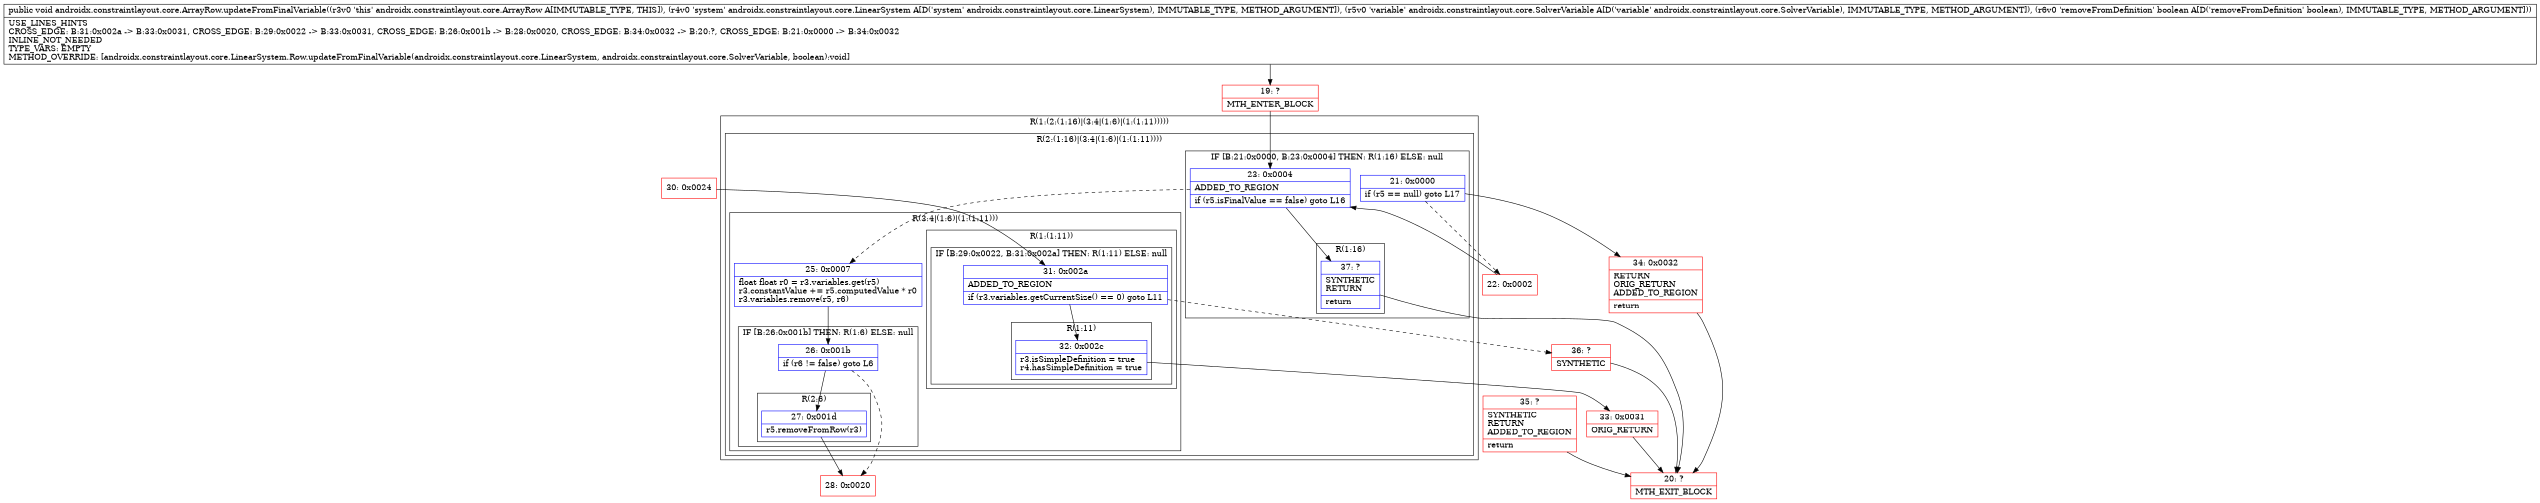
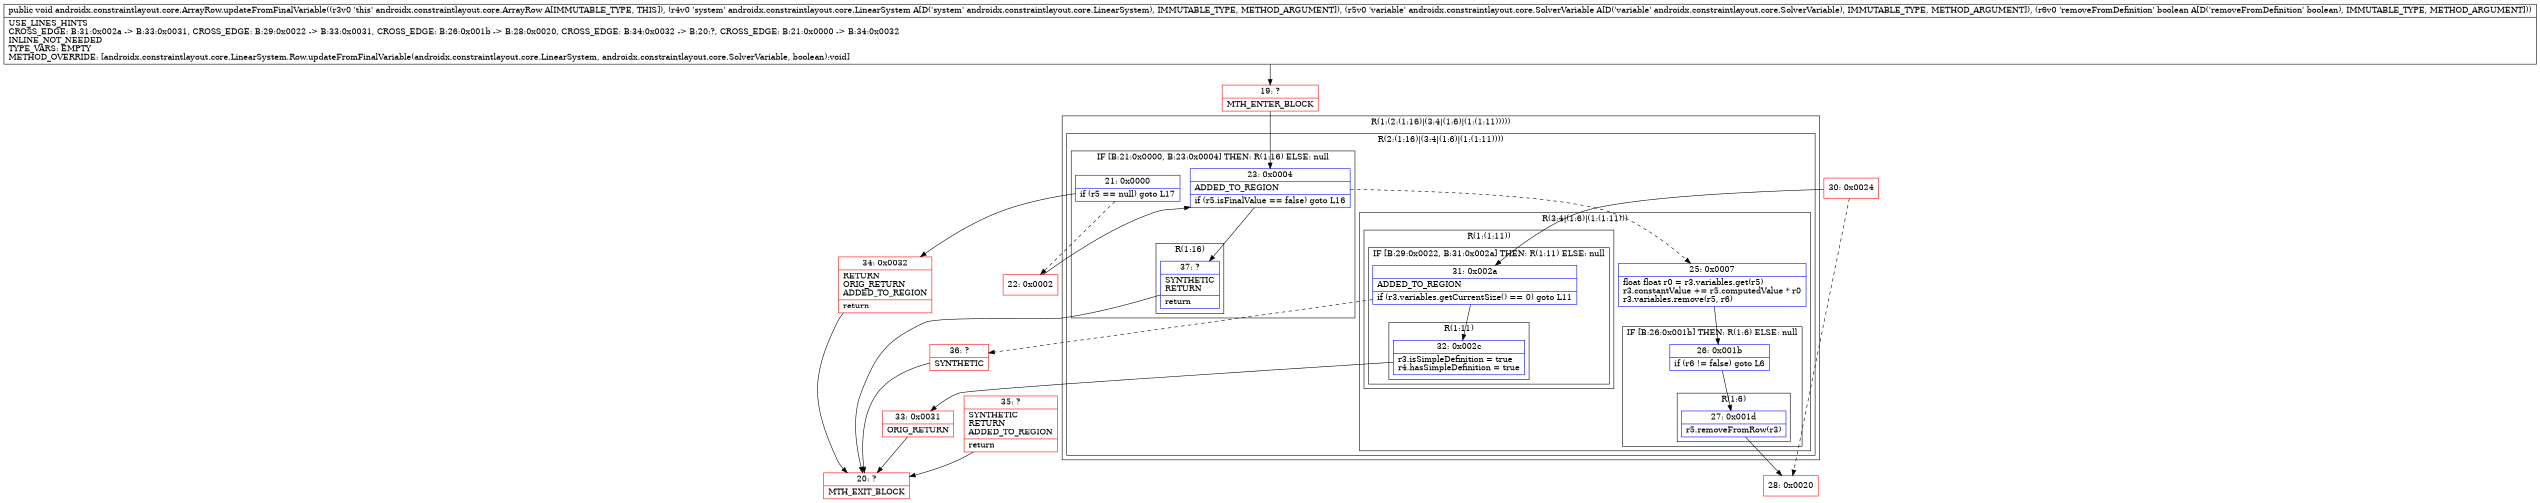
(814, 400) -> (1734, 400)
(881, 418) -> (1824, 321)
